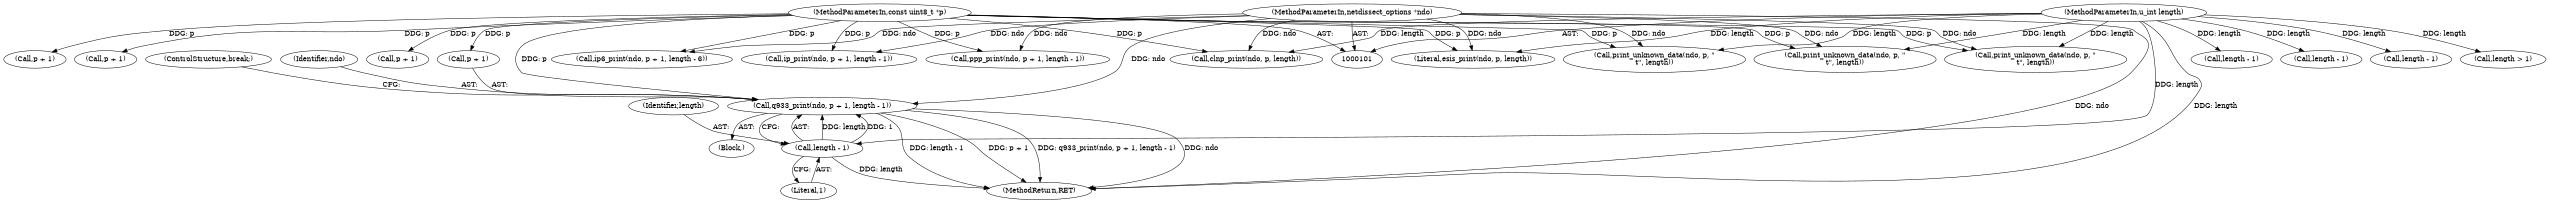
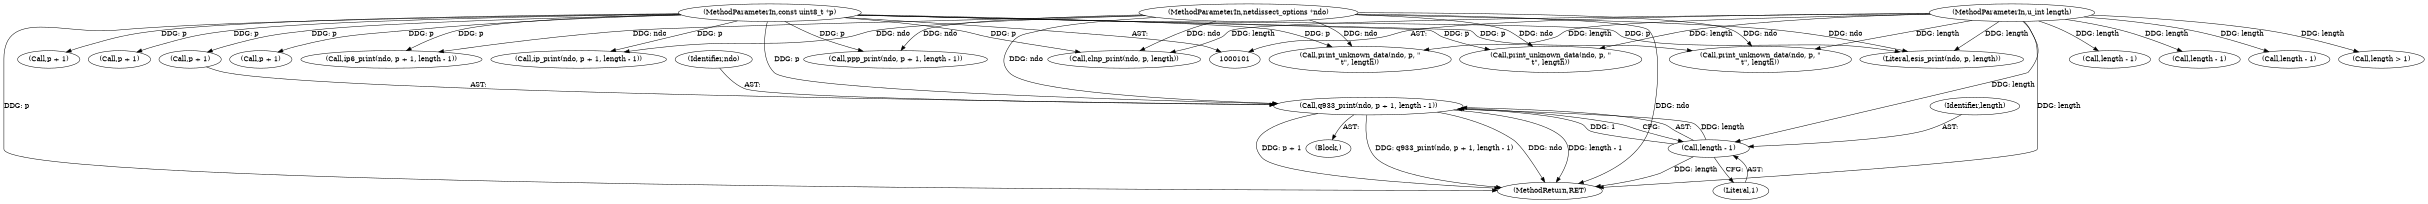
(1352, 34) -> none
(208, 59) -> none
(642, 59) -> (391, 59)
none -> (355, 177)
